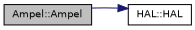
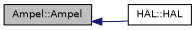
(105, 8) -> (115, 22)
